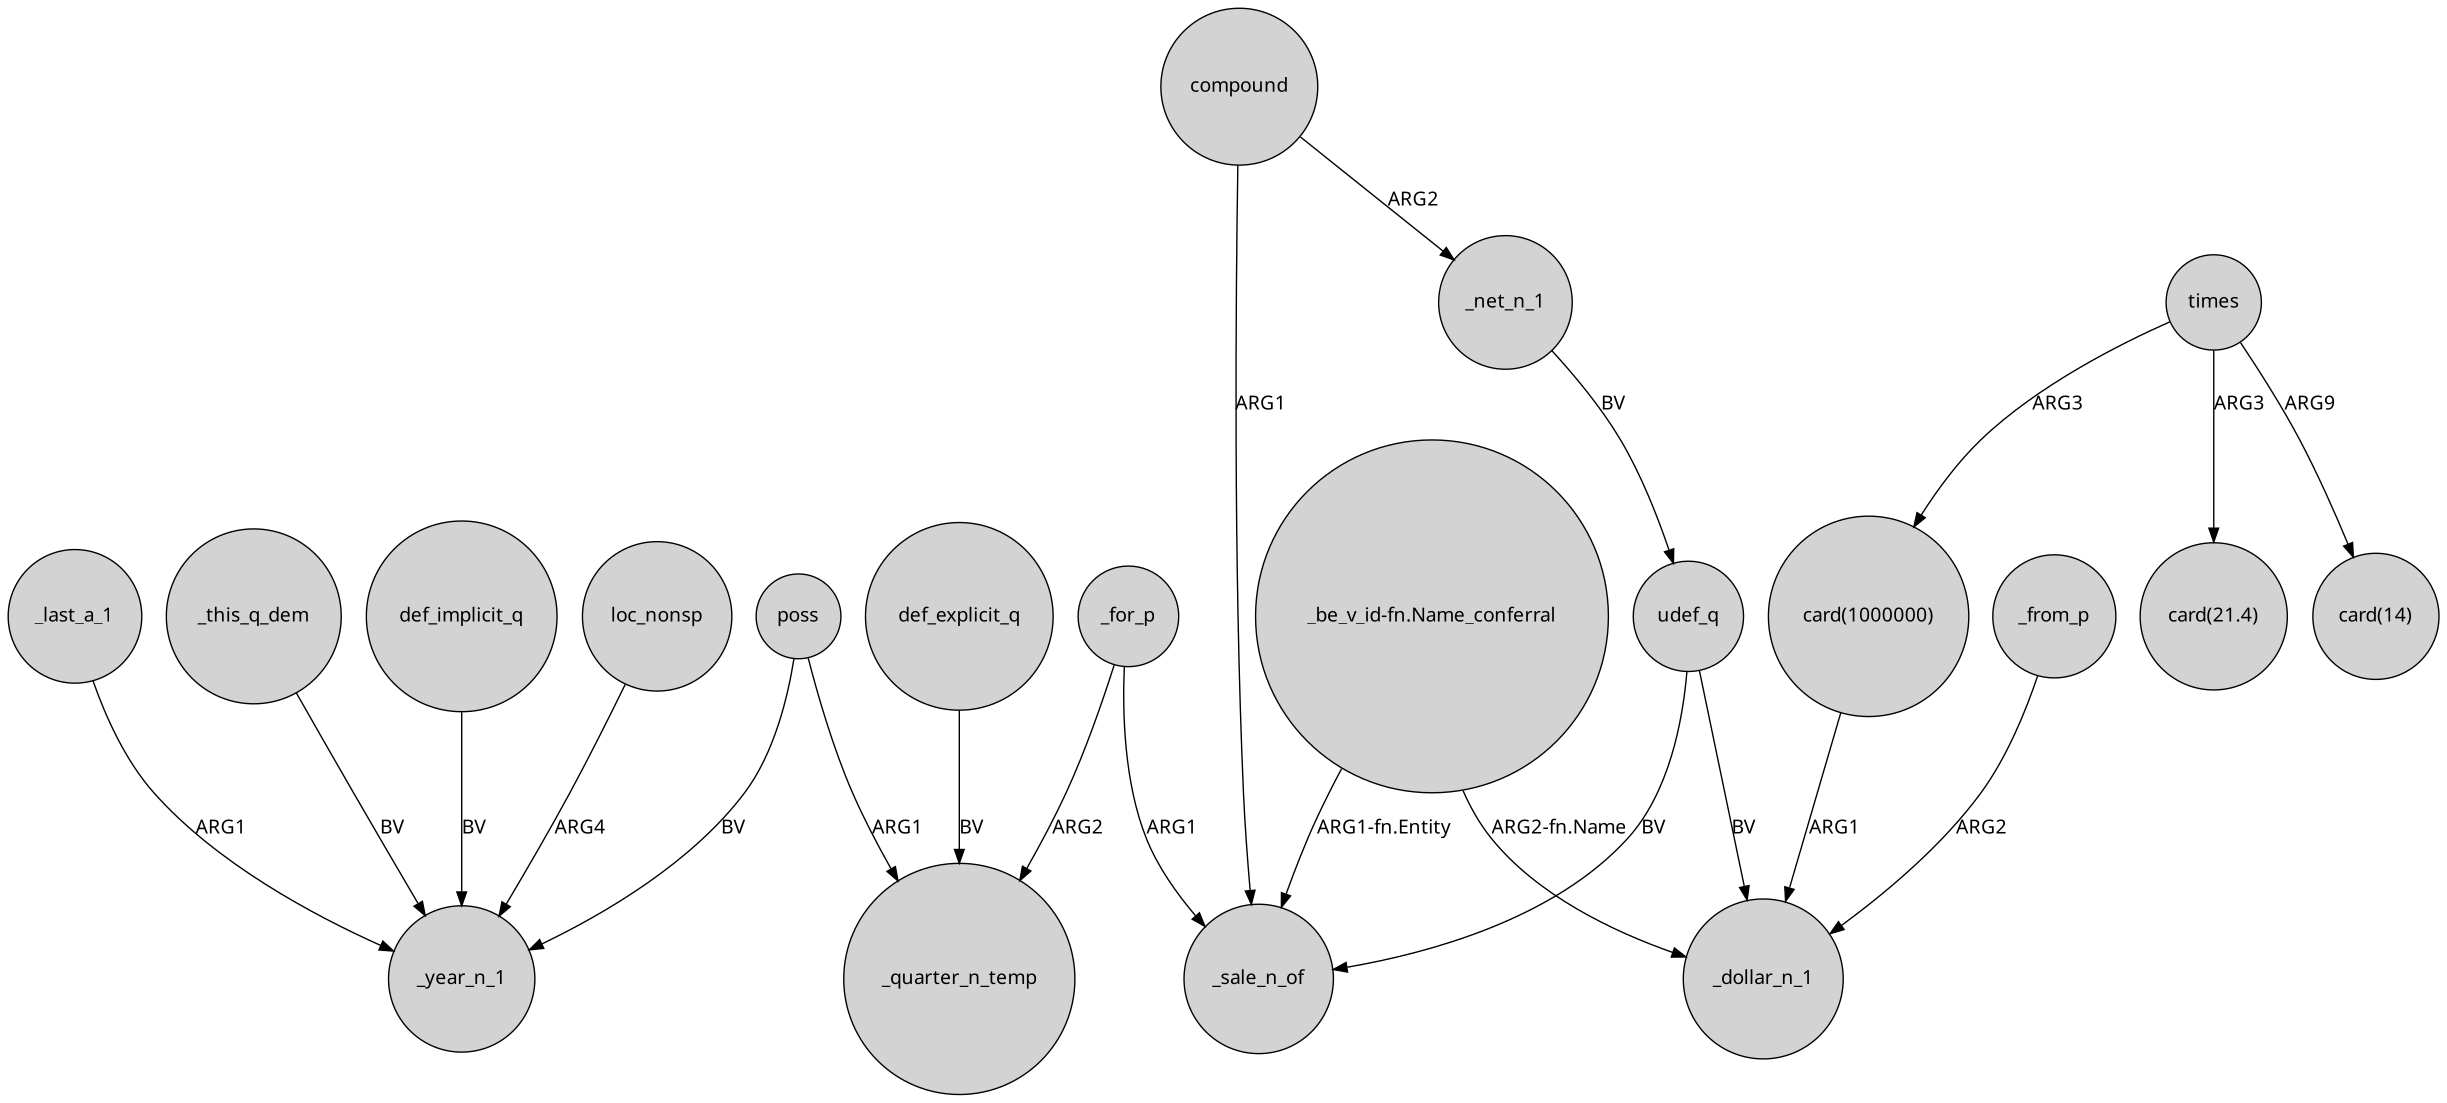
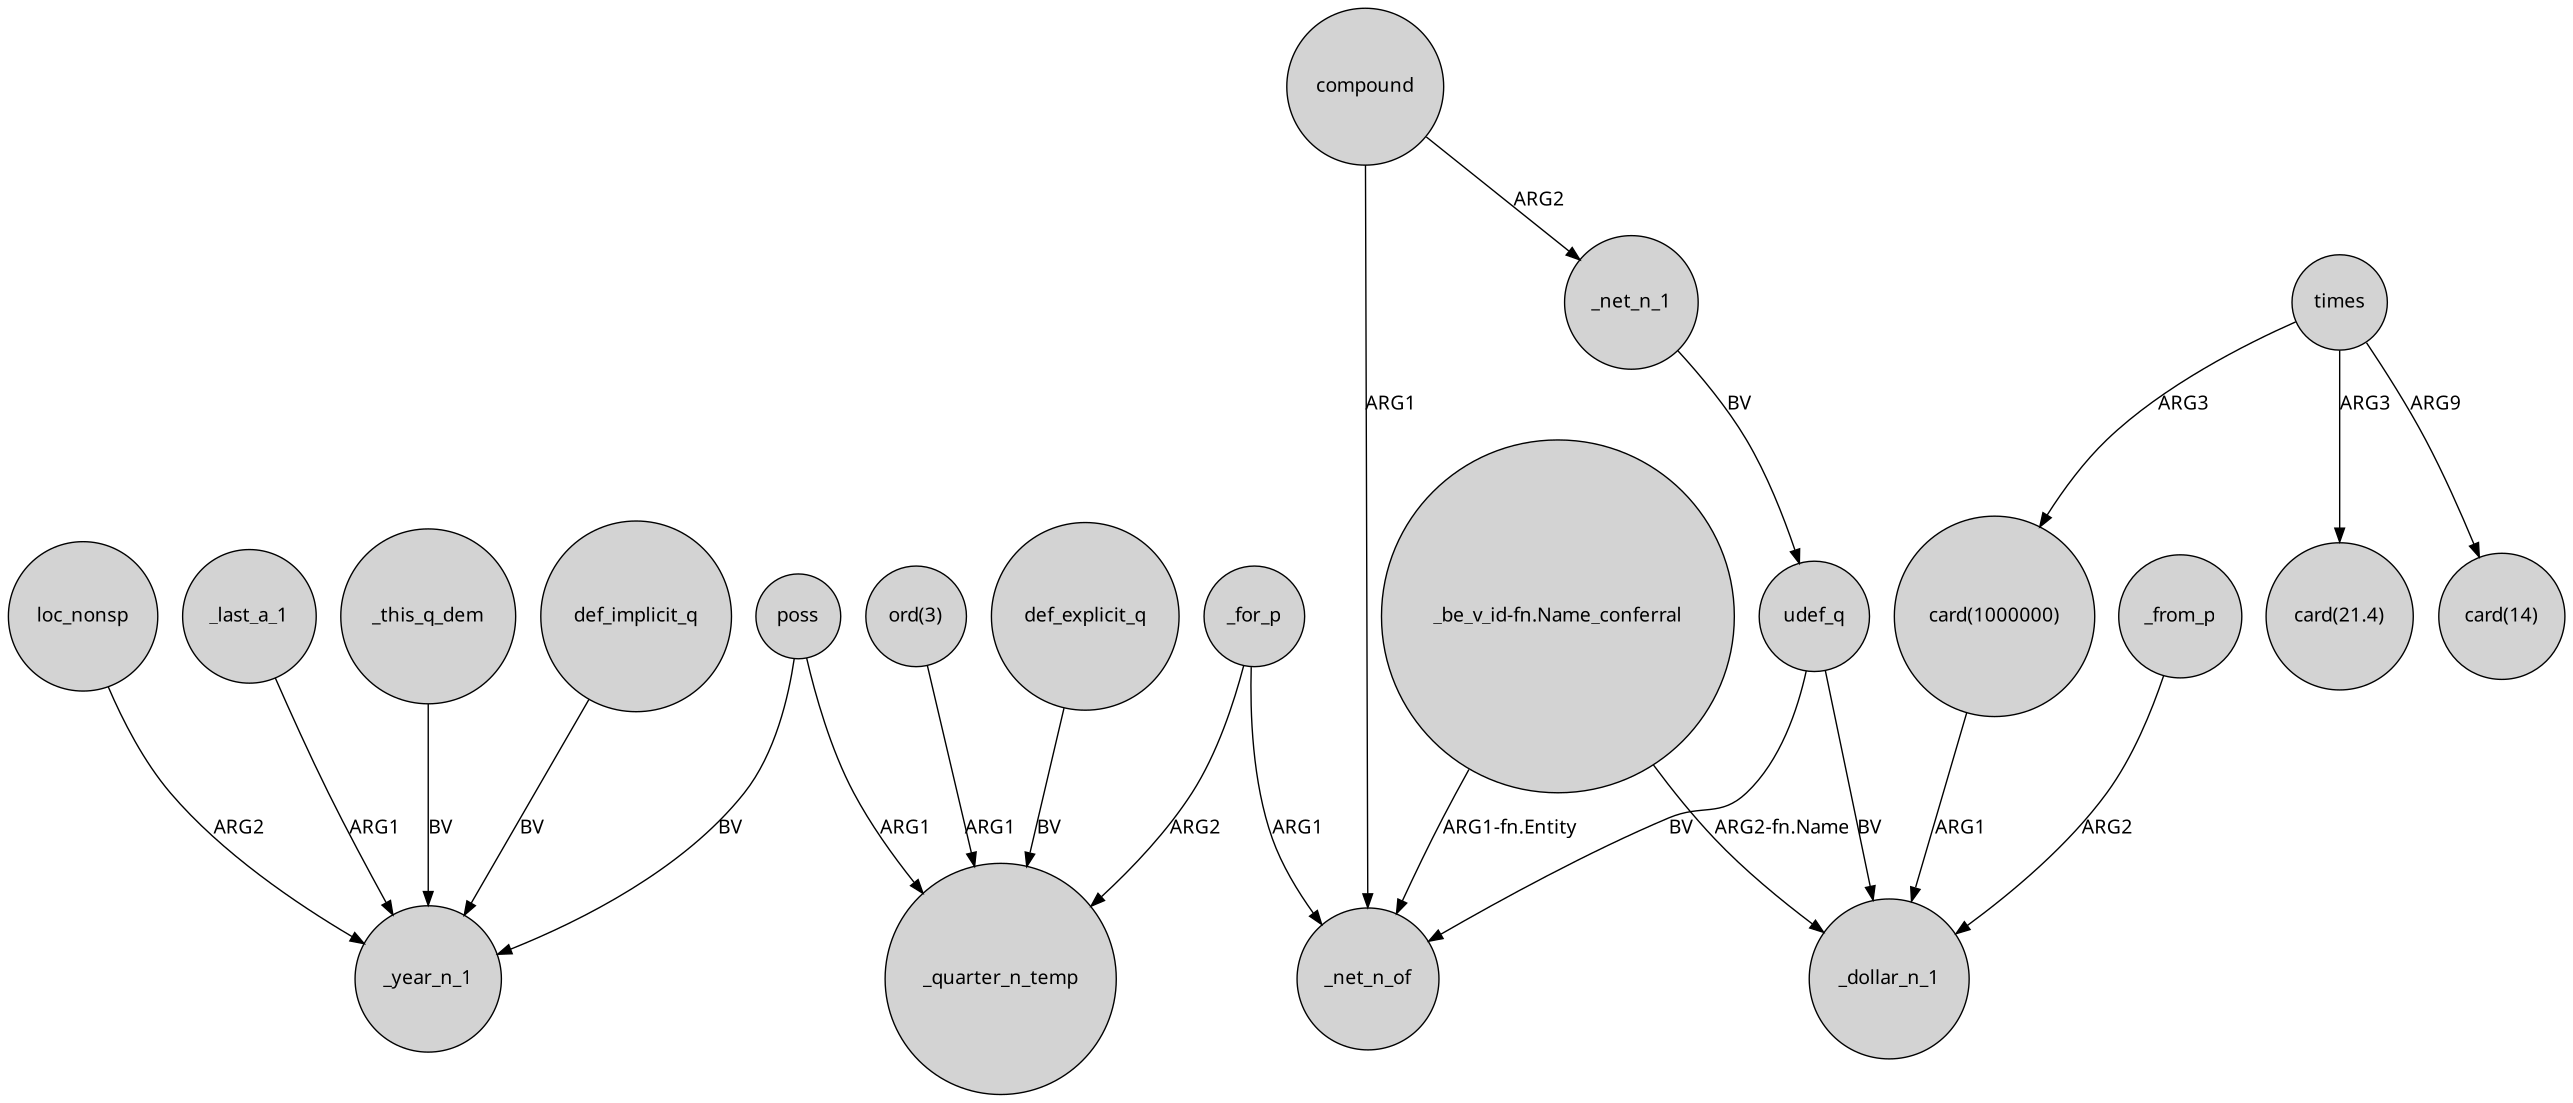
none -> (916, 616)
(580, 828) -> (239, 828)
(1259, 979) -> (1368, 979)
